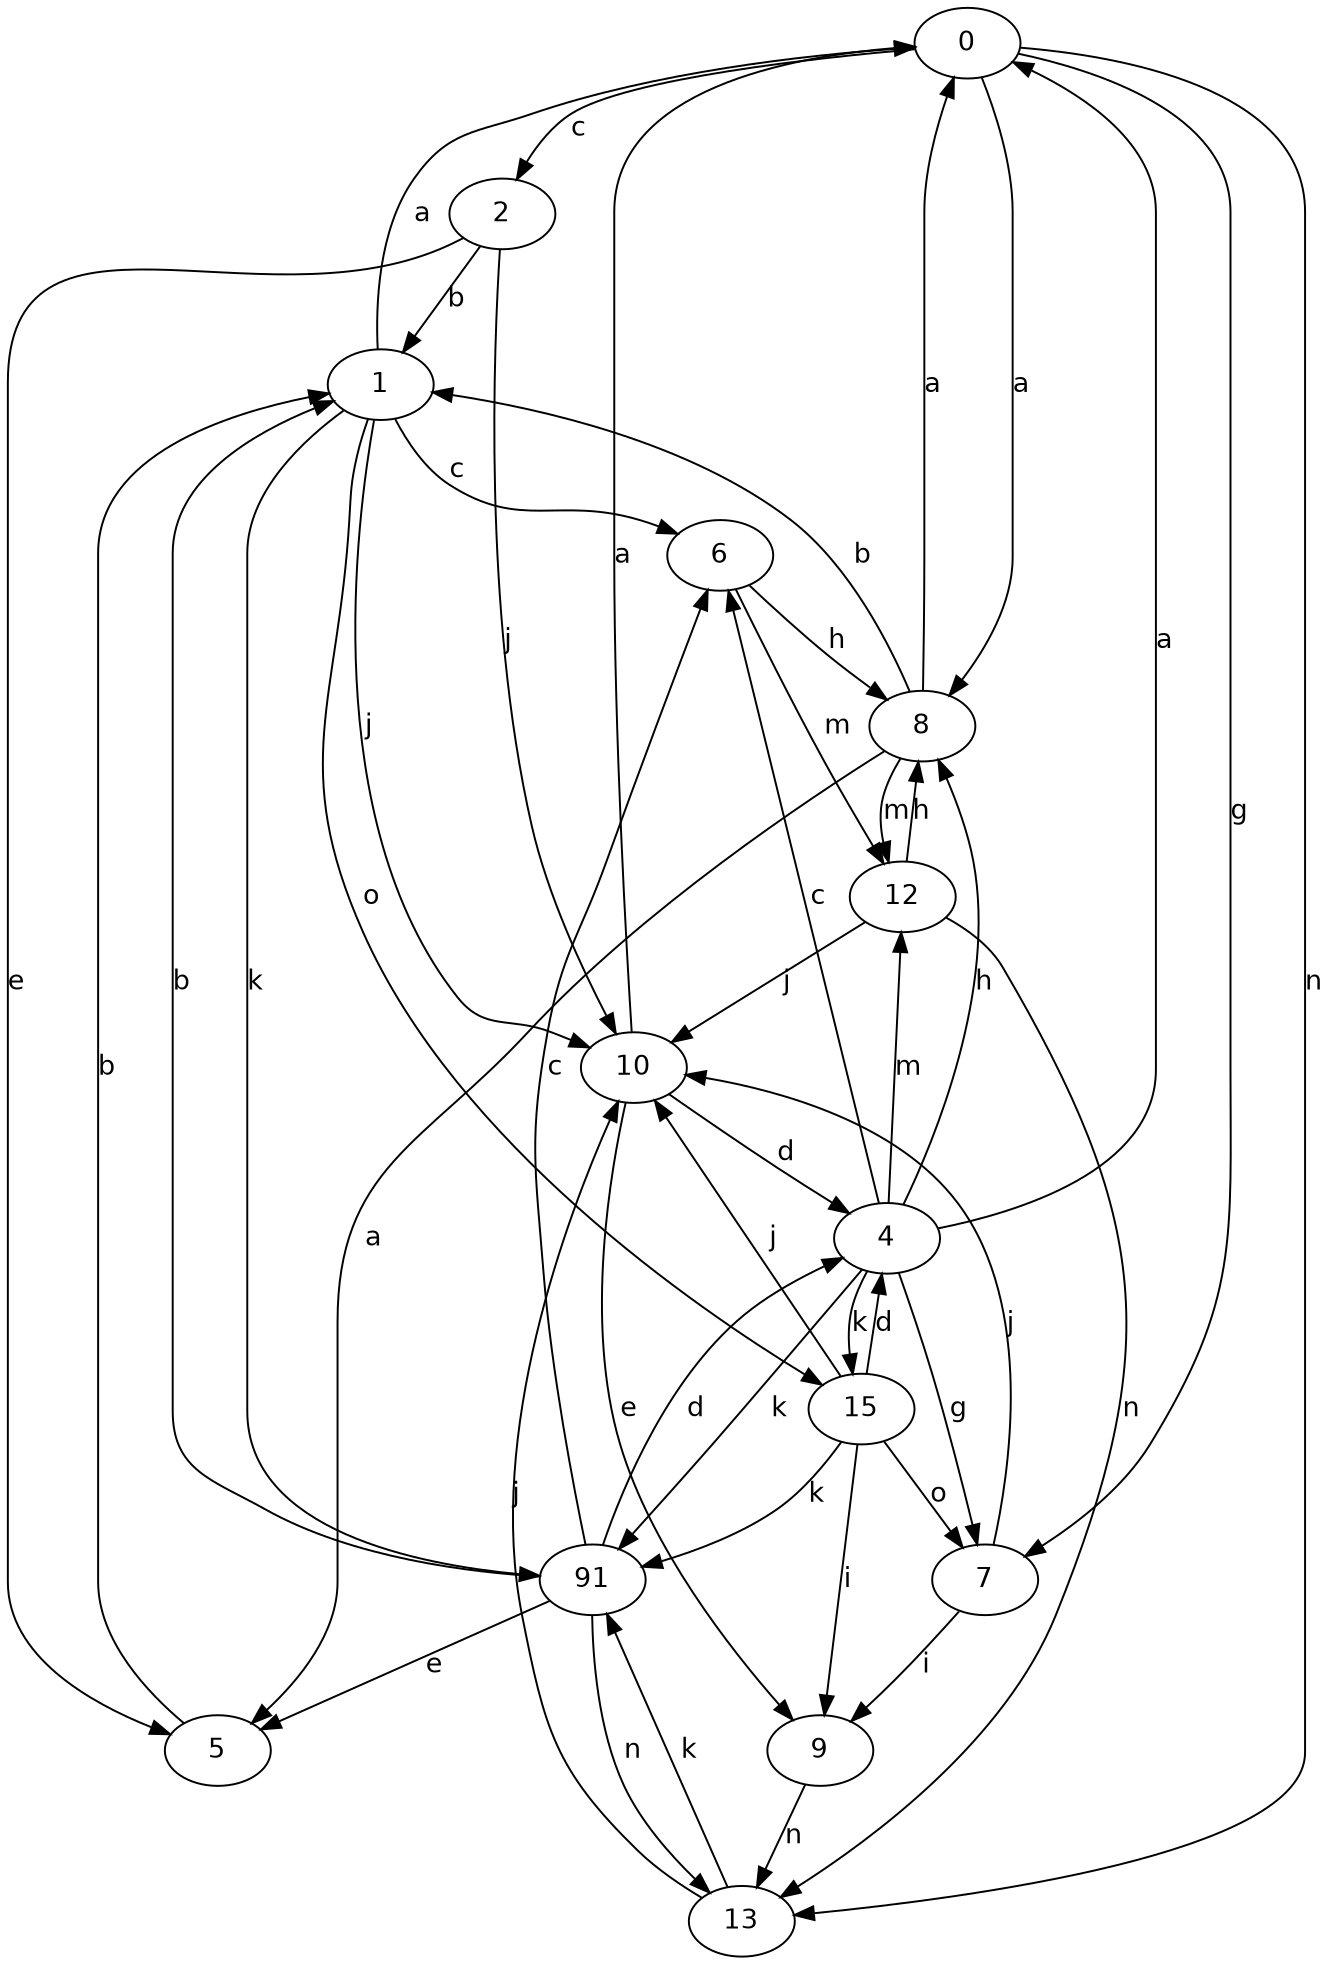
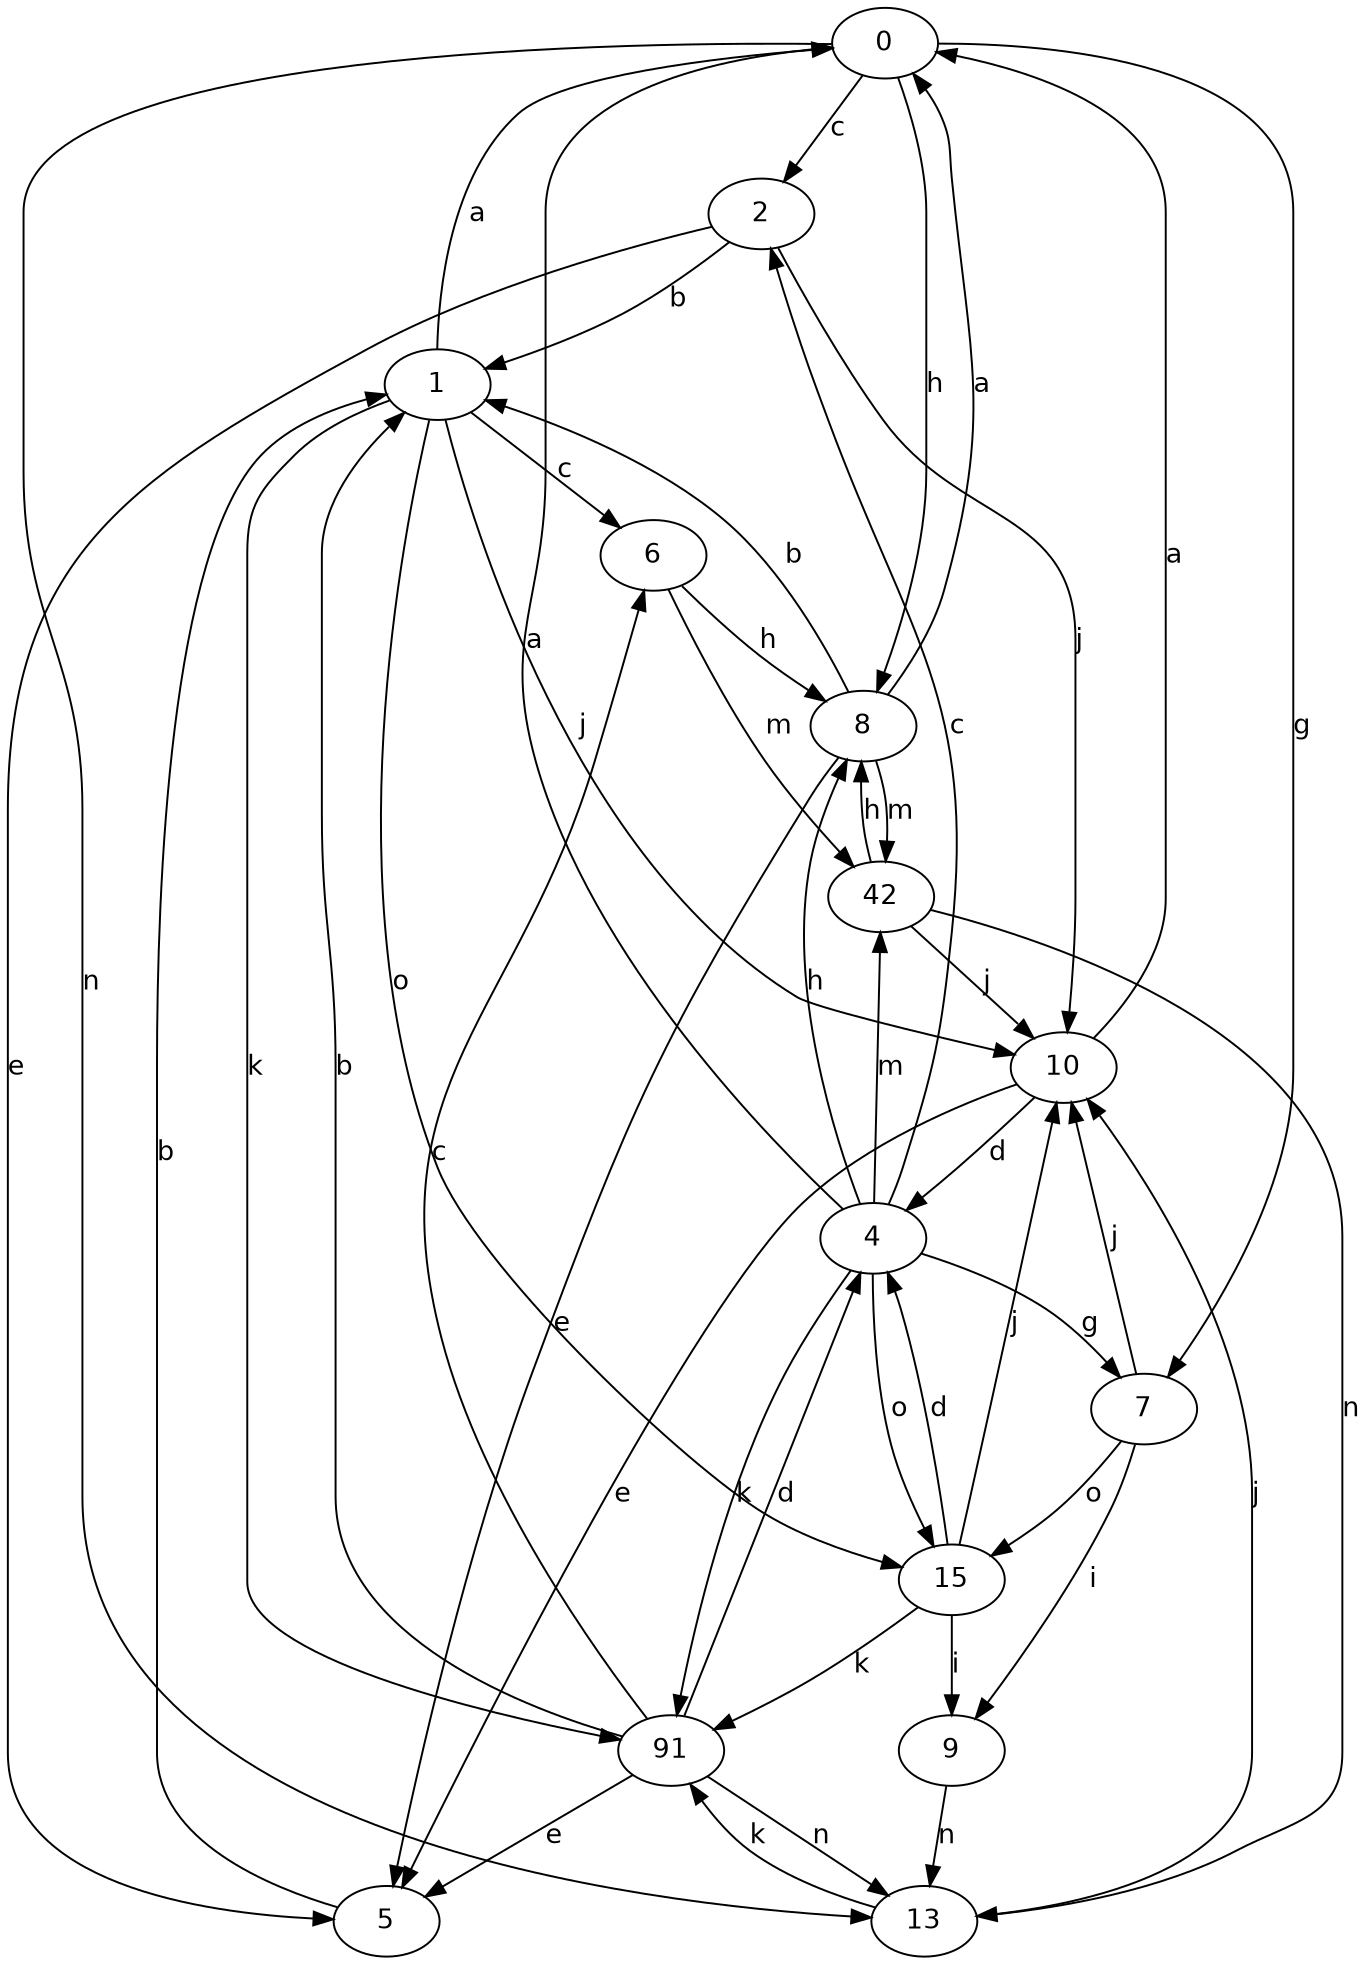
(1021, 385) -> (936, 385)
(903, 897) -> (881, 897)
(806, 907) -> (945, 725)
(374, 1238) -> (562, 1324)
(861, 1324) -> (900, 1409)
(616, 1426) -> (664, 1397)
(918, 1487) -> (1069, 1499)
